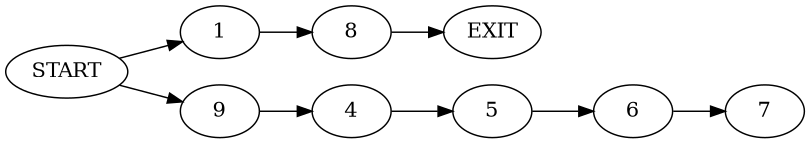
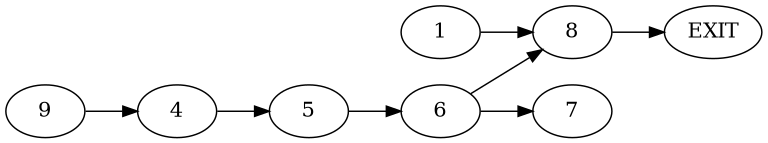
(67, 72) -> none
none -> (500, 76)
